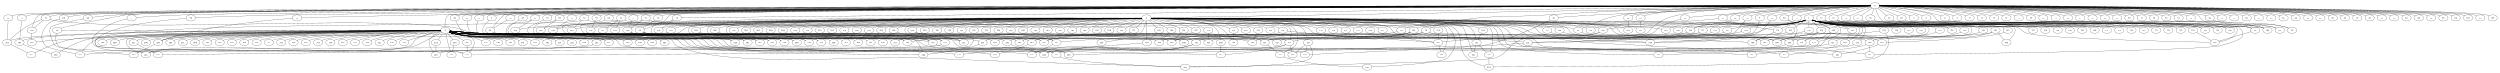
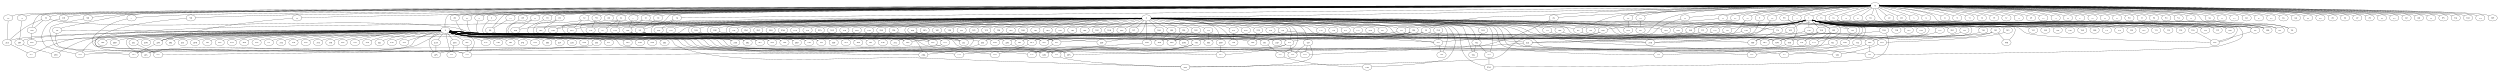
(572, 18) -> none
(830, 36) -> (908, 38)
